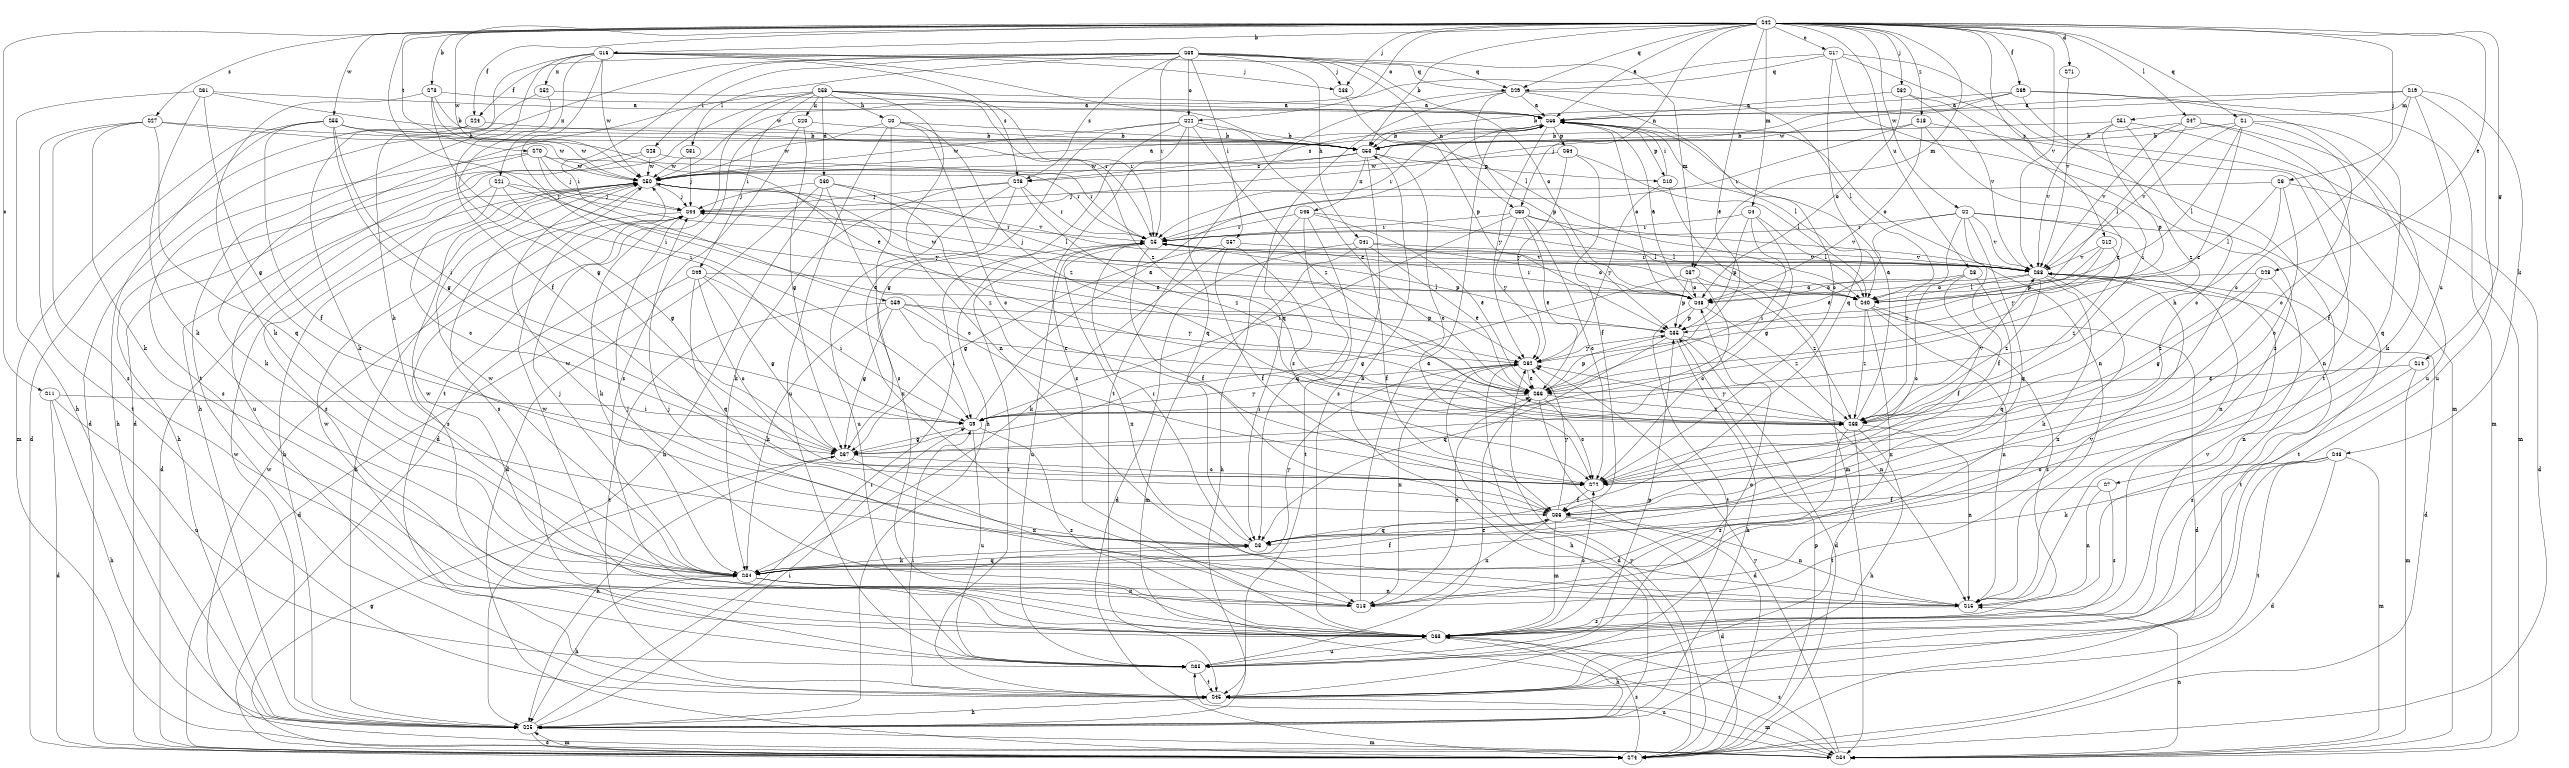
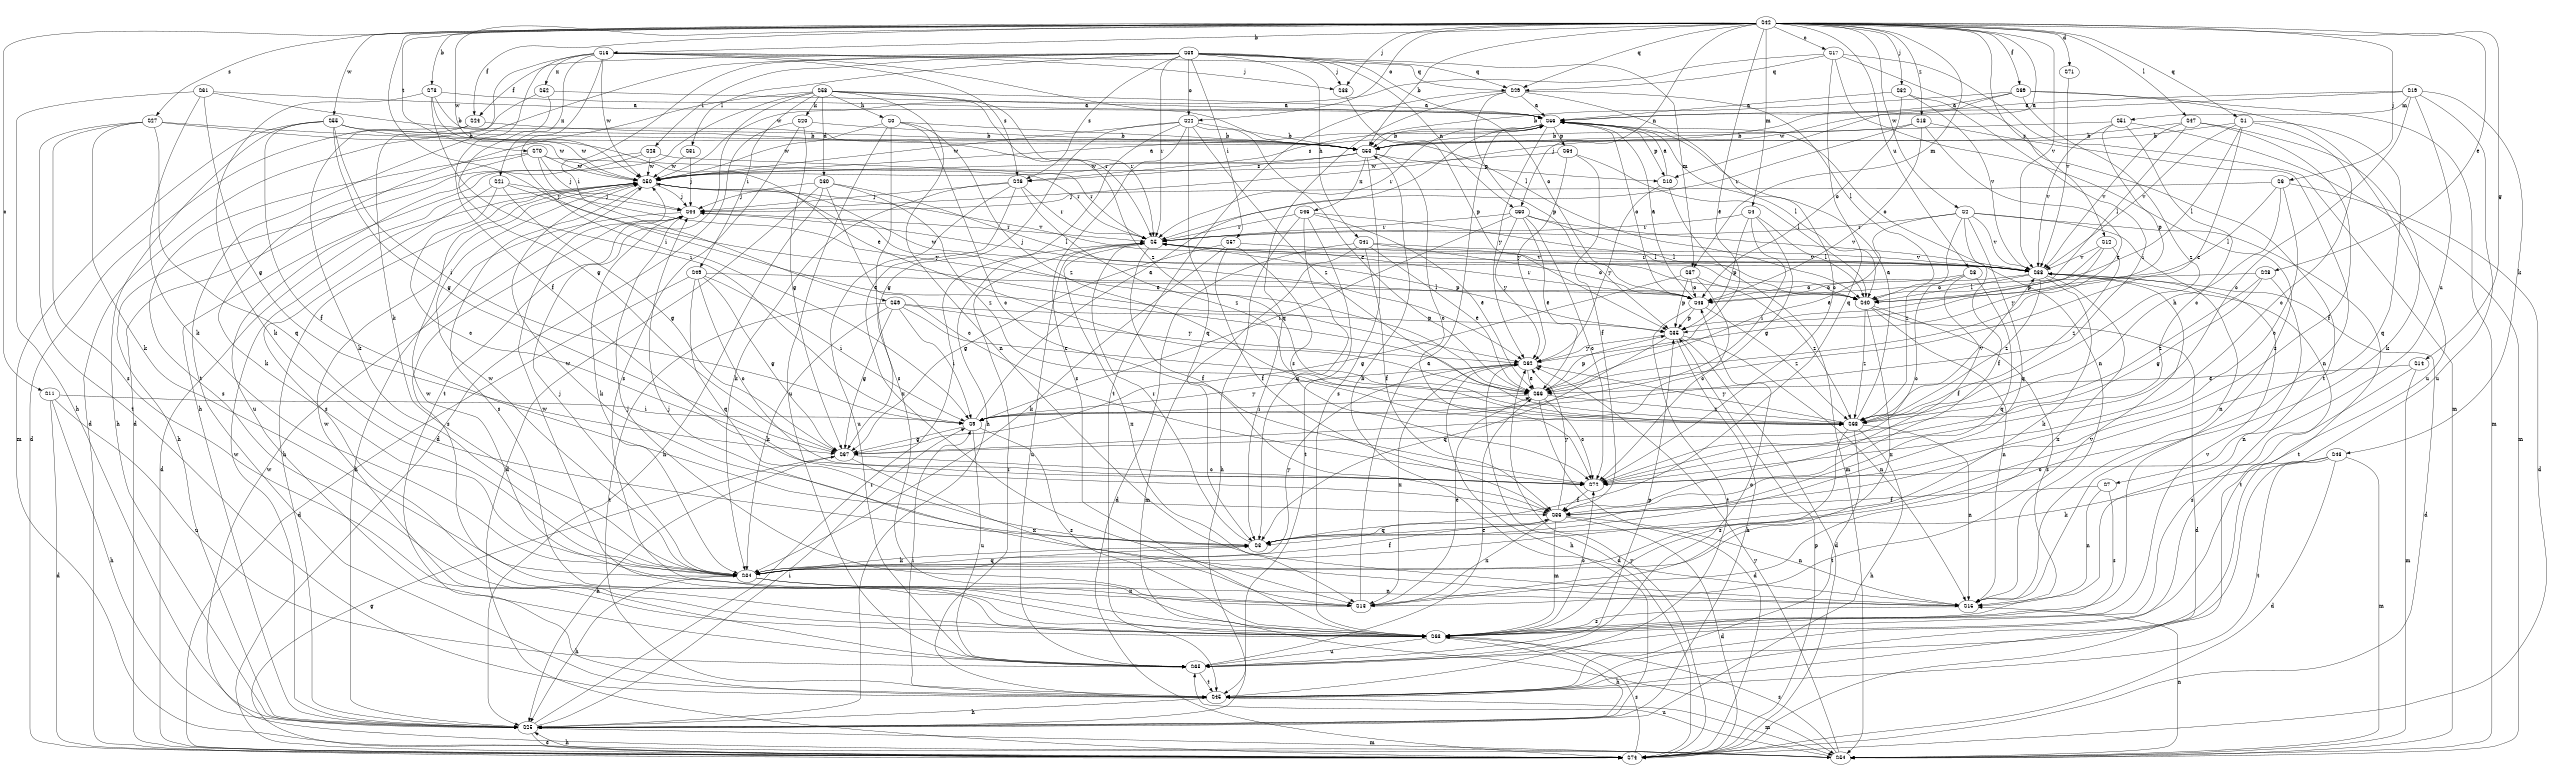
(1653, 56) -> (2034, 98)
(1665, 152) -> (1665, 152)
(567, 743) -> (567, 743)
